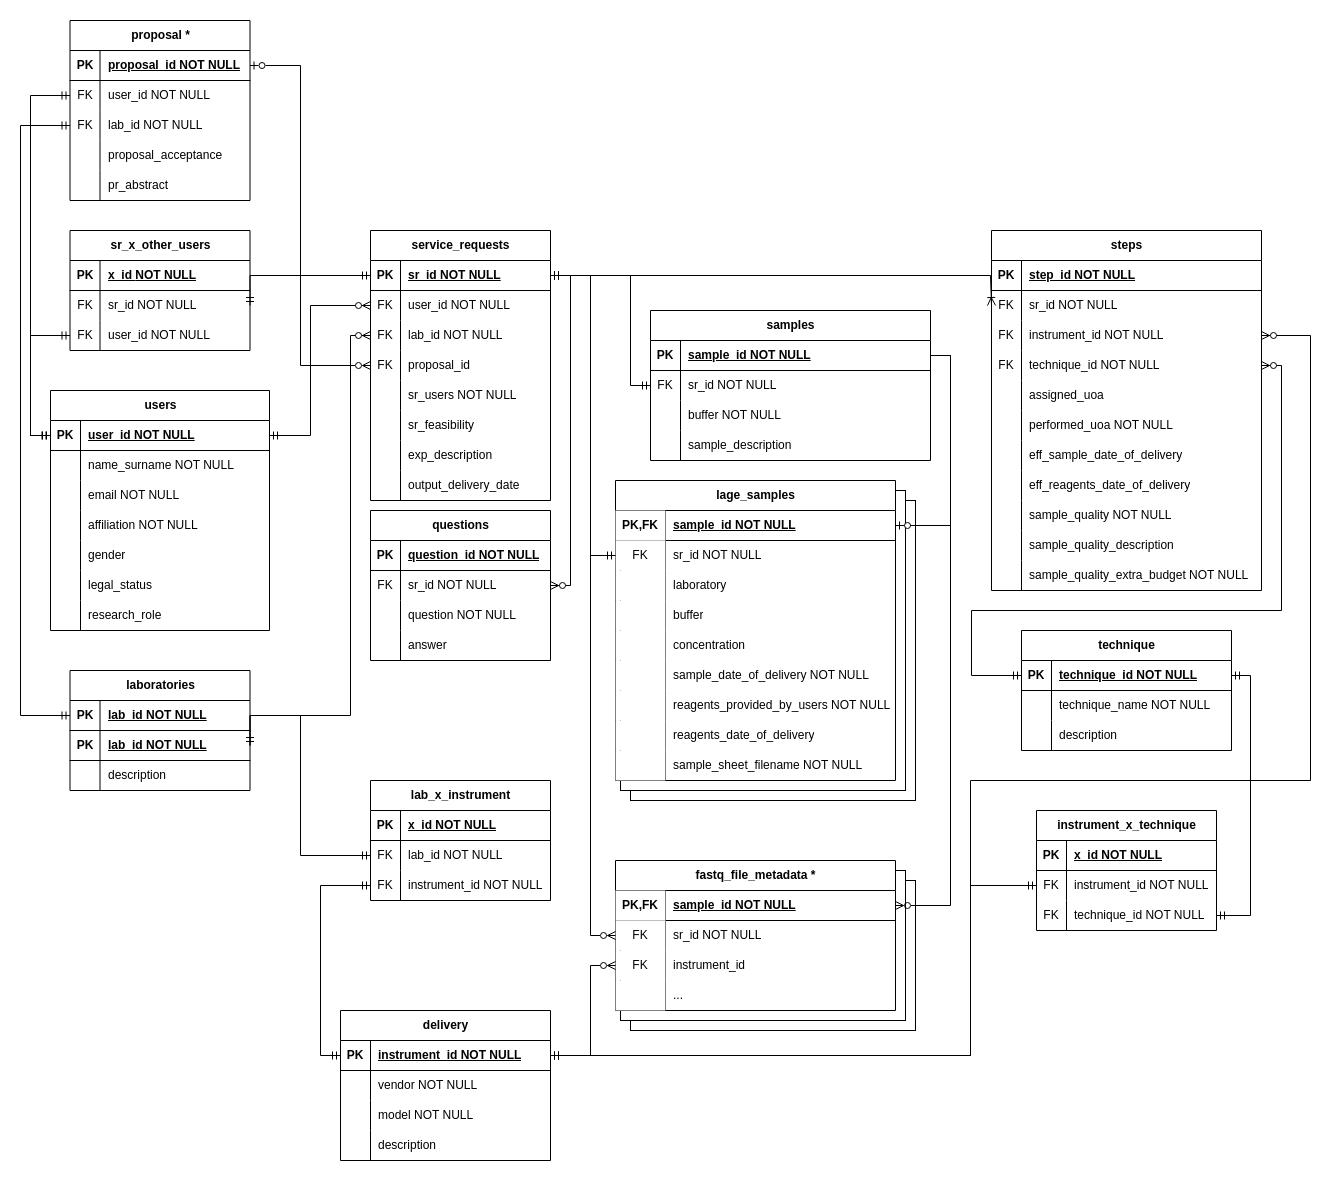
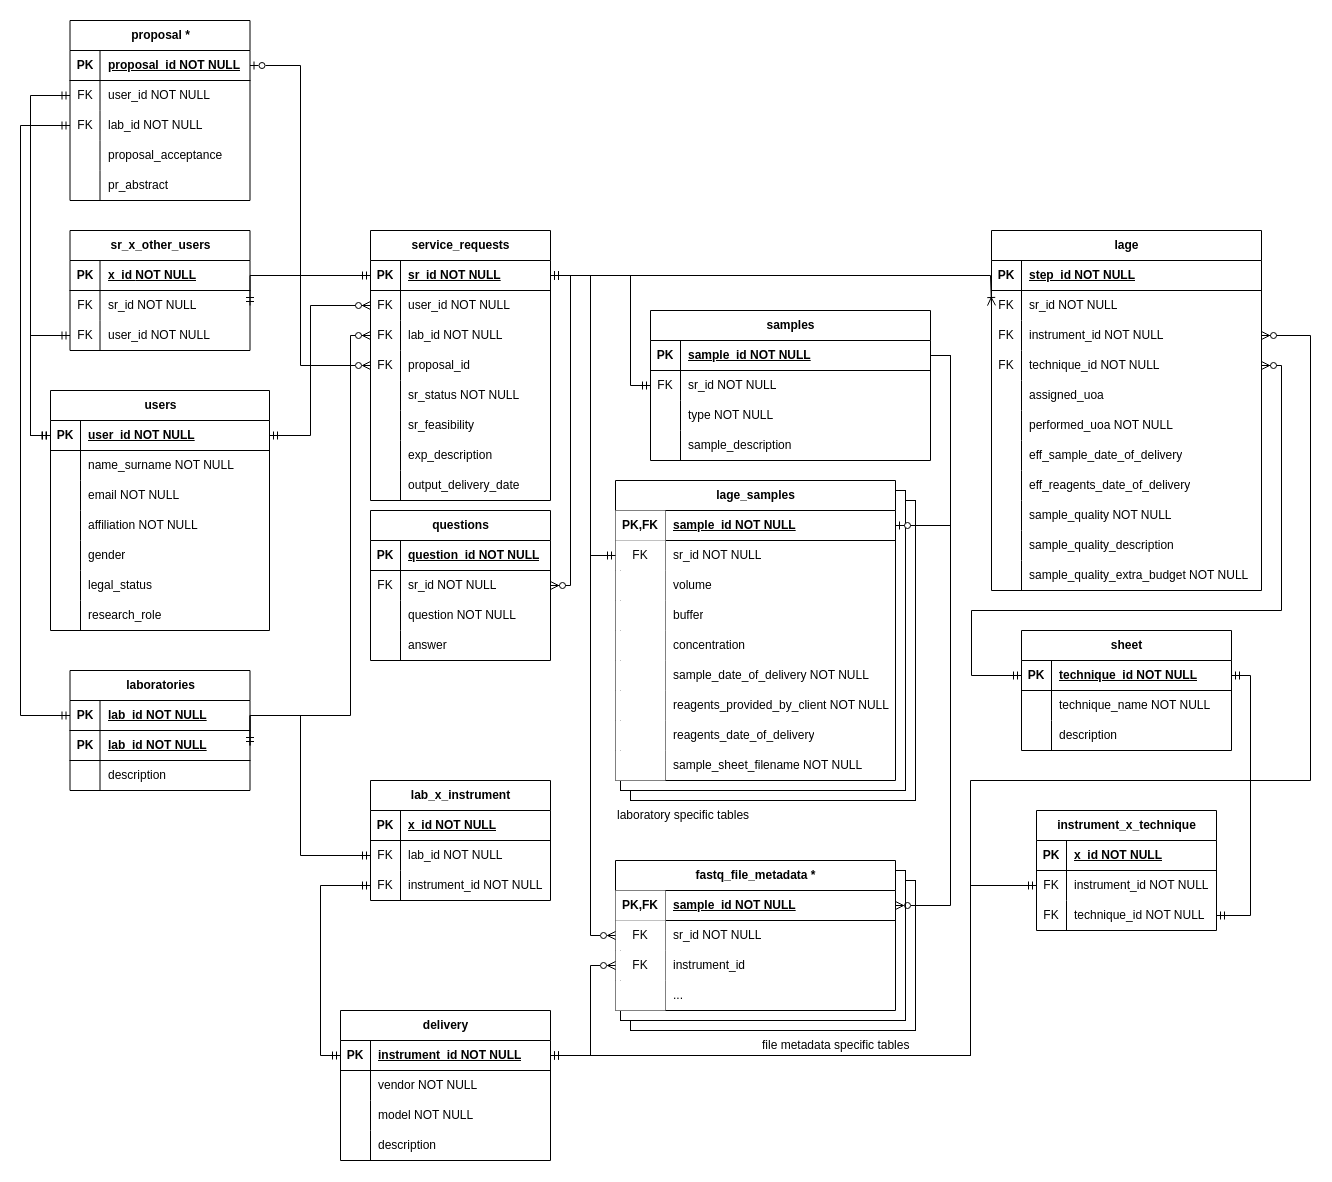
(1127, 246) -> (1127, 246)
(464, 396) -> (467, 396)
(737, 416) -> (731, 416)
(706, 586) -> (692, 586)
(1127, 646) -> (1127, 646)
(785, 706) -> (785, 706)
none -> (696, 816)
none -> (846, 1046)
